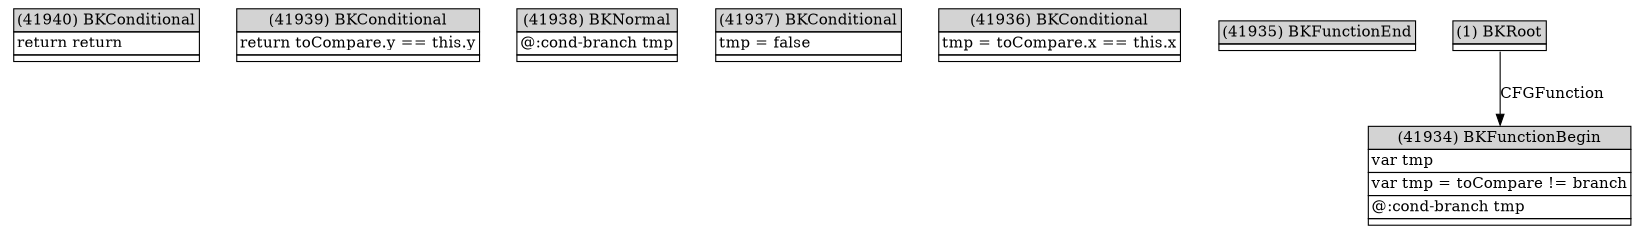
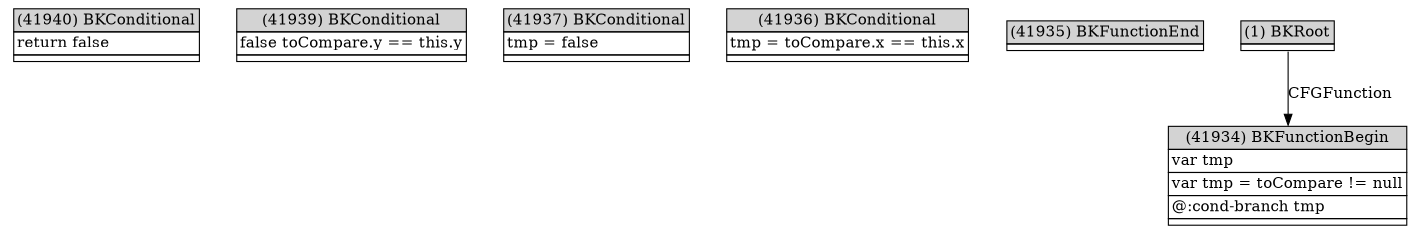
(597, 35) -> none
(70, 43) -> (64, 43)
(358, 43) -> (352, 43)
(1500, 183) -> (1288, 183)
